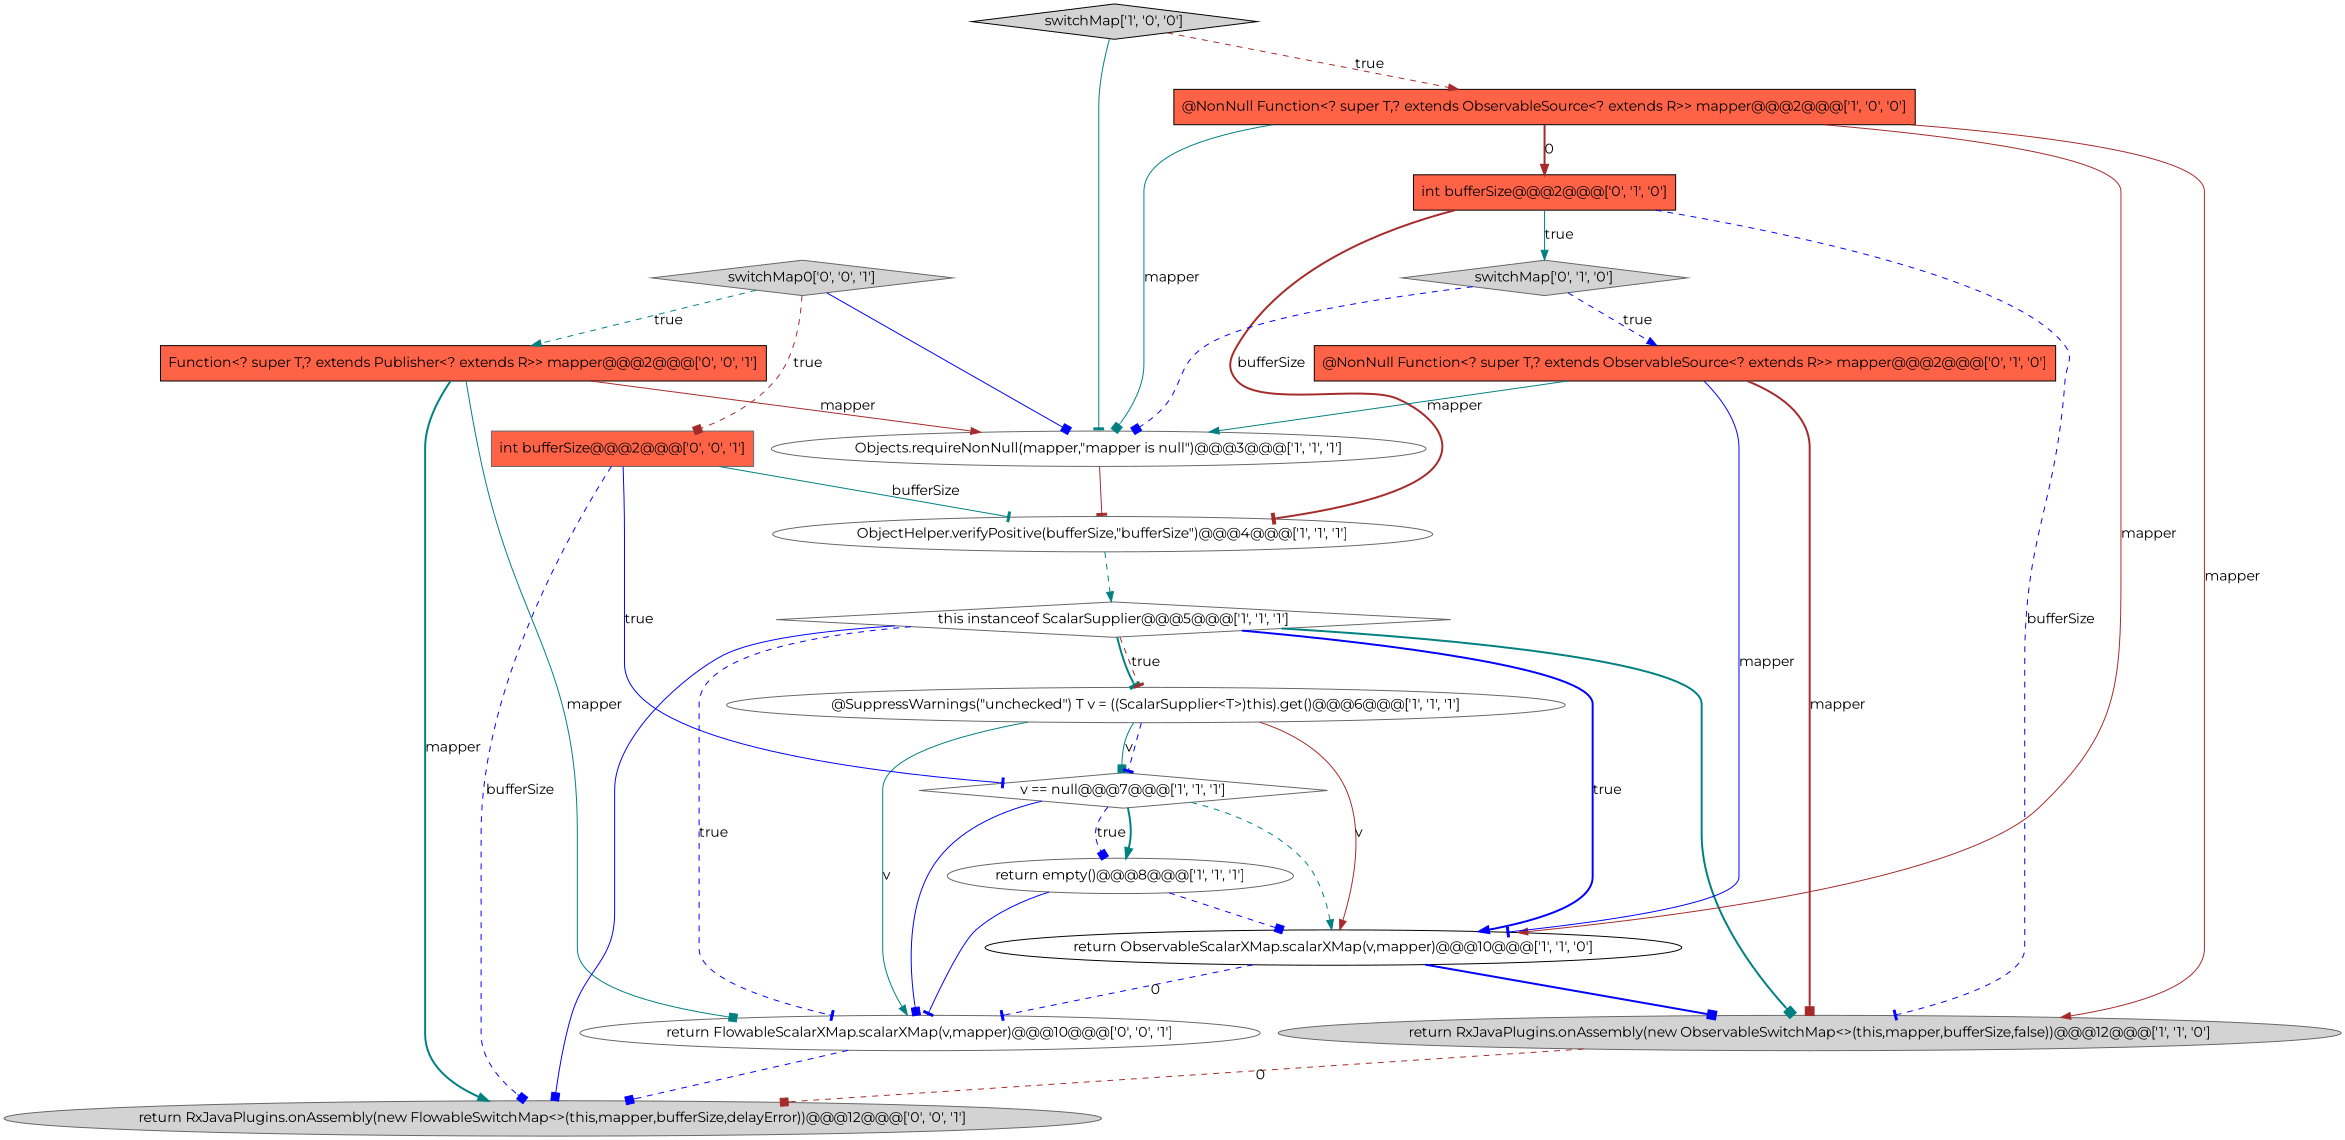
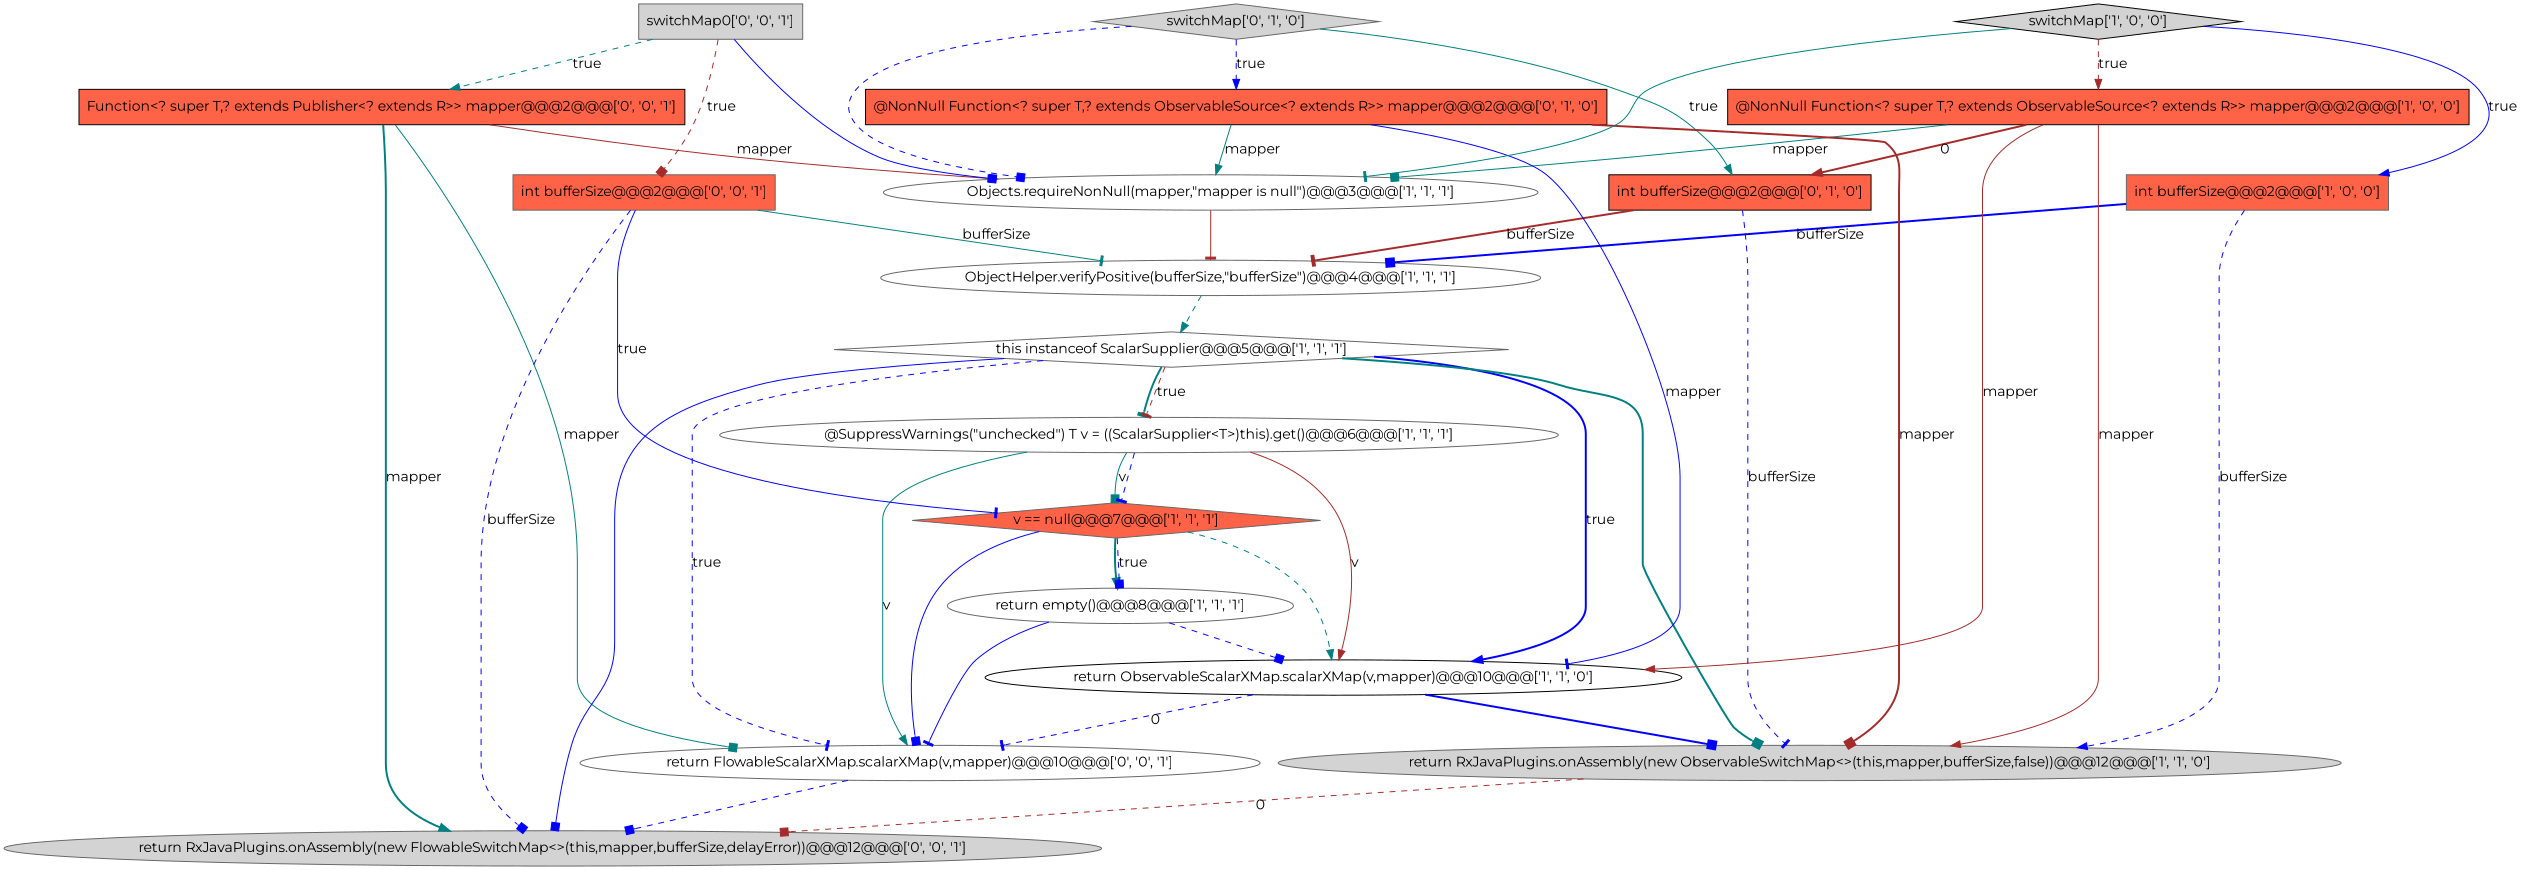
none -> (2257, 192)
(1545, 230) -> (1537, 66)
(802, 278) -> (721, 22)
(1123, 790) -> (1116, 520)
